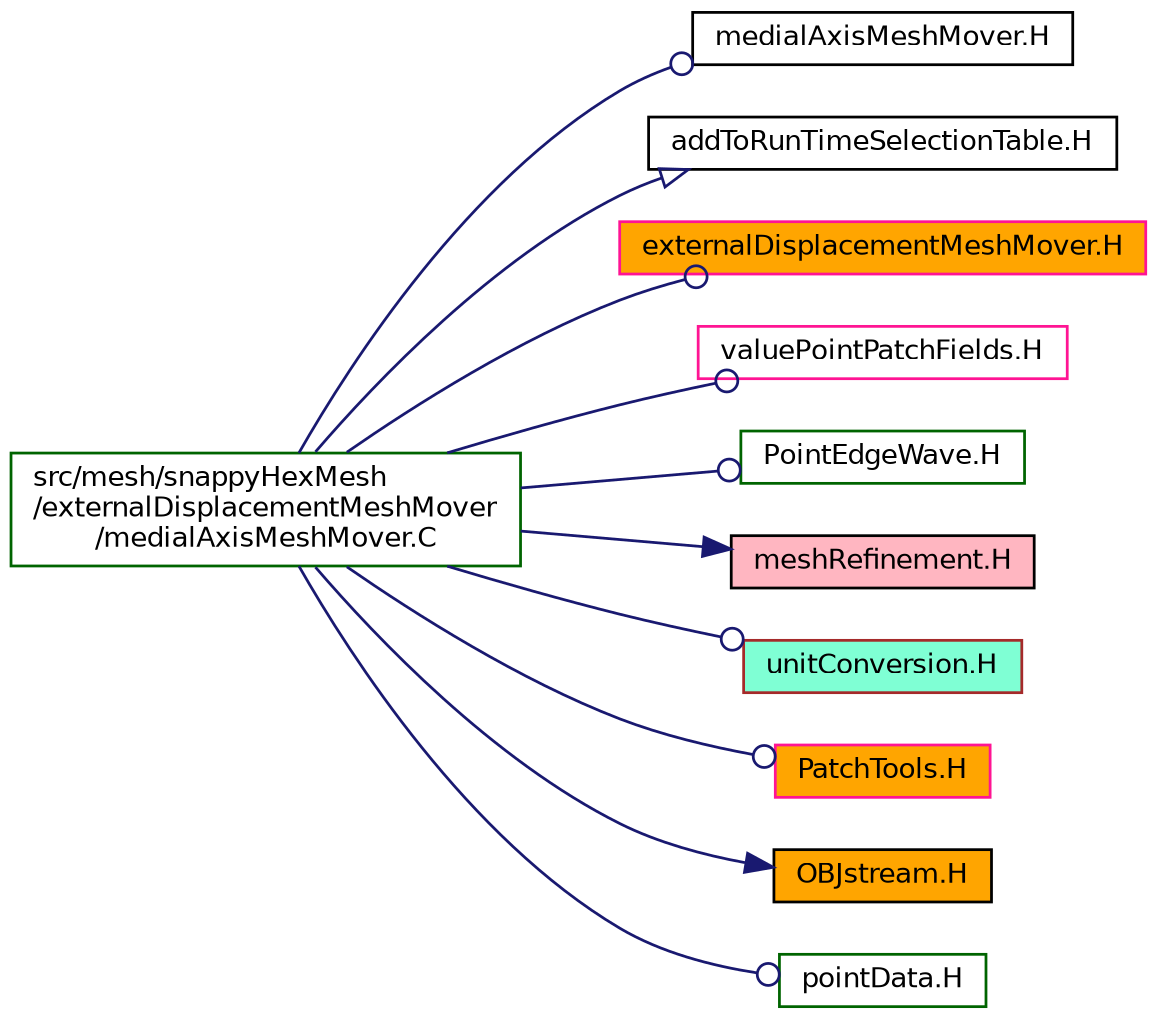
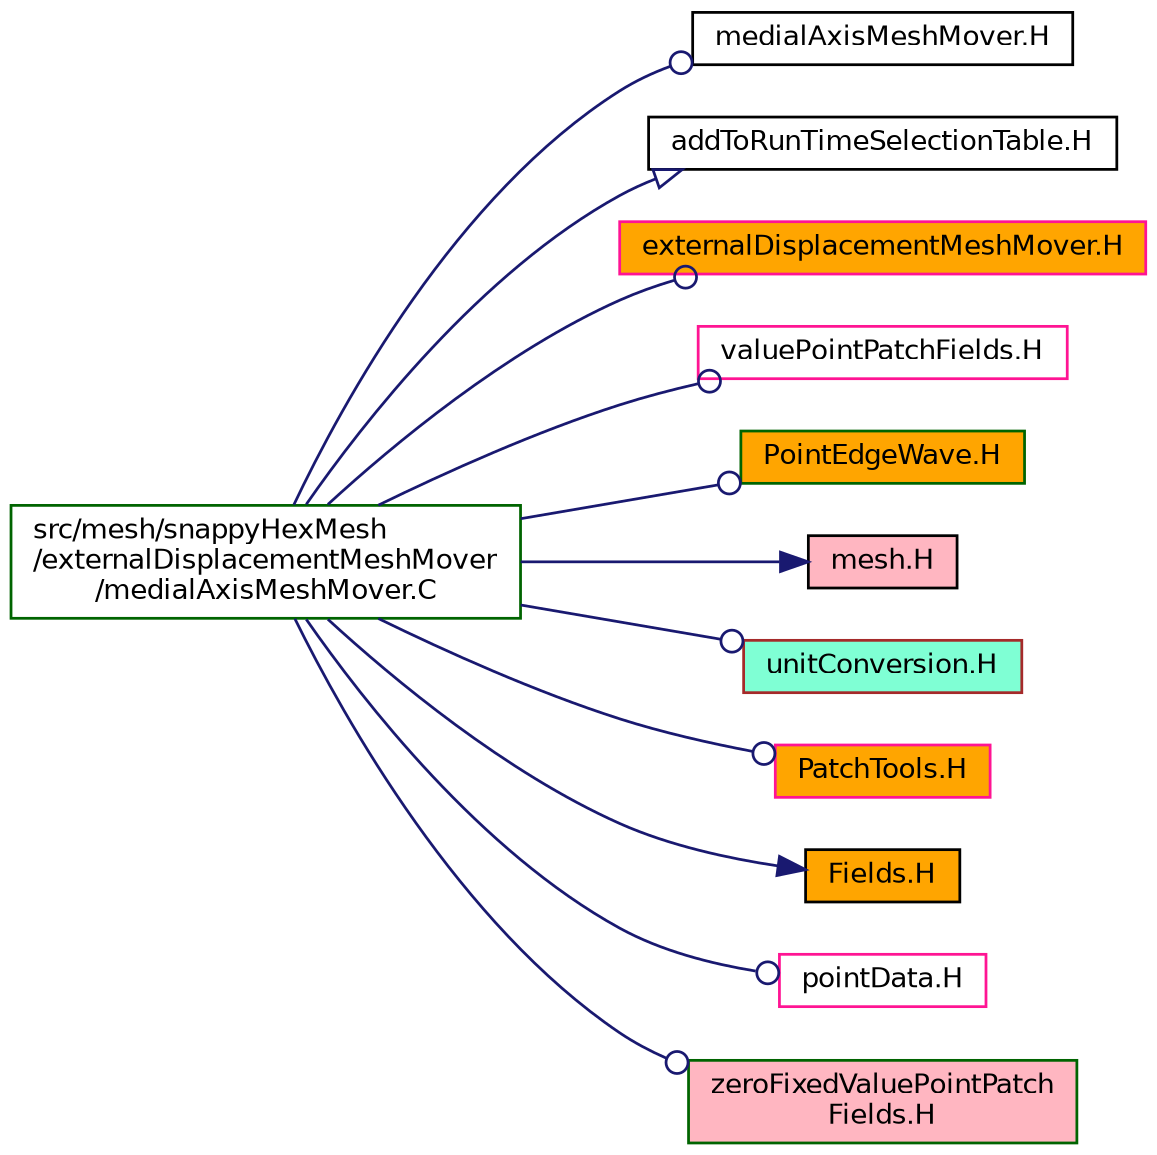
(883, 457) -> (883, 457)
(883, 562) -> (883, 562)
(883, 876) -> (883, 876)
(883, 980) -> (883, 980)
none -> (883, 1102)
